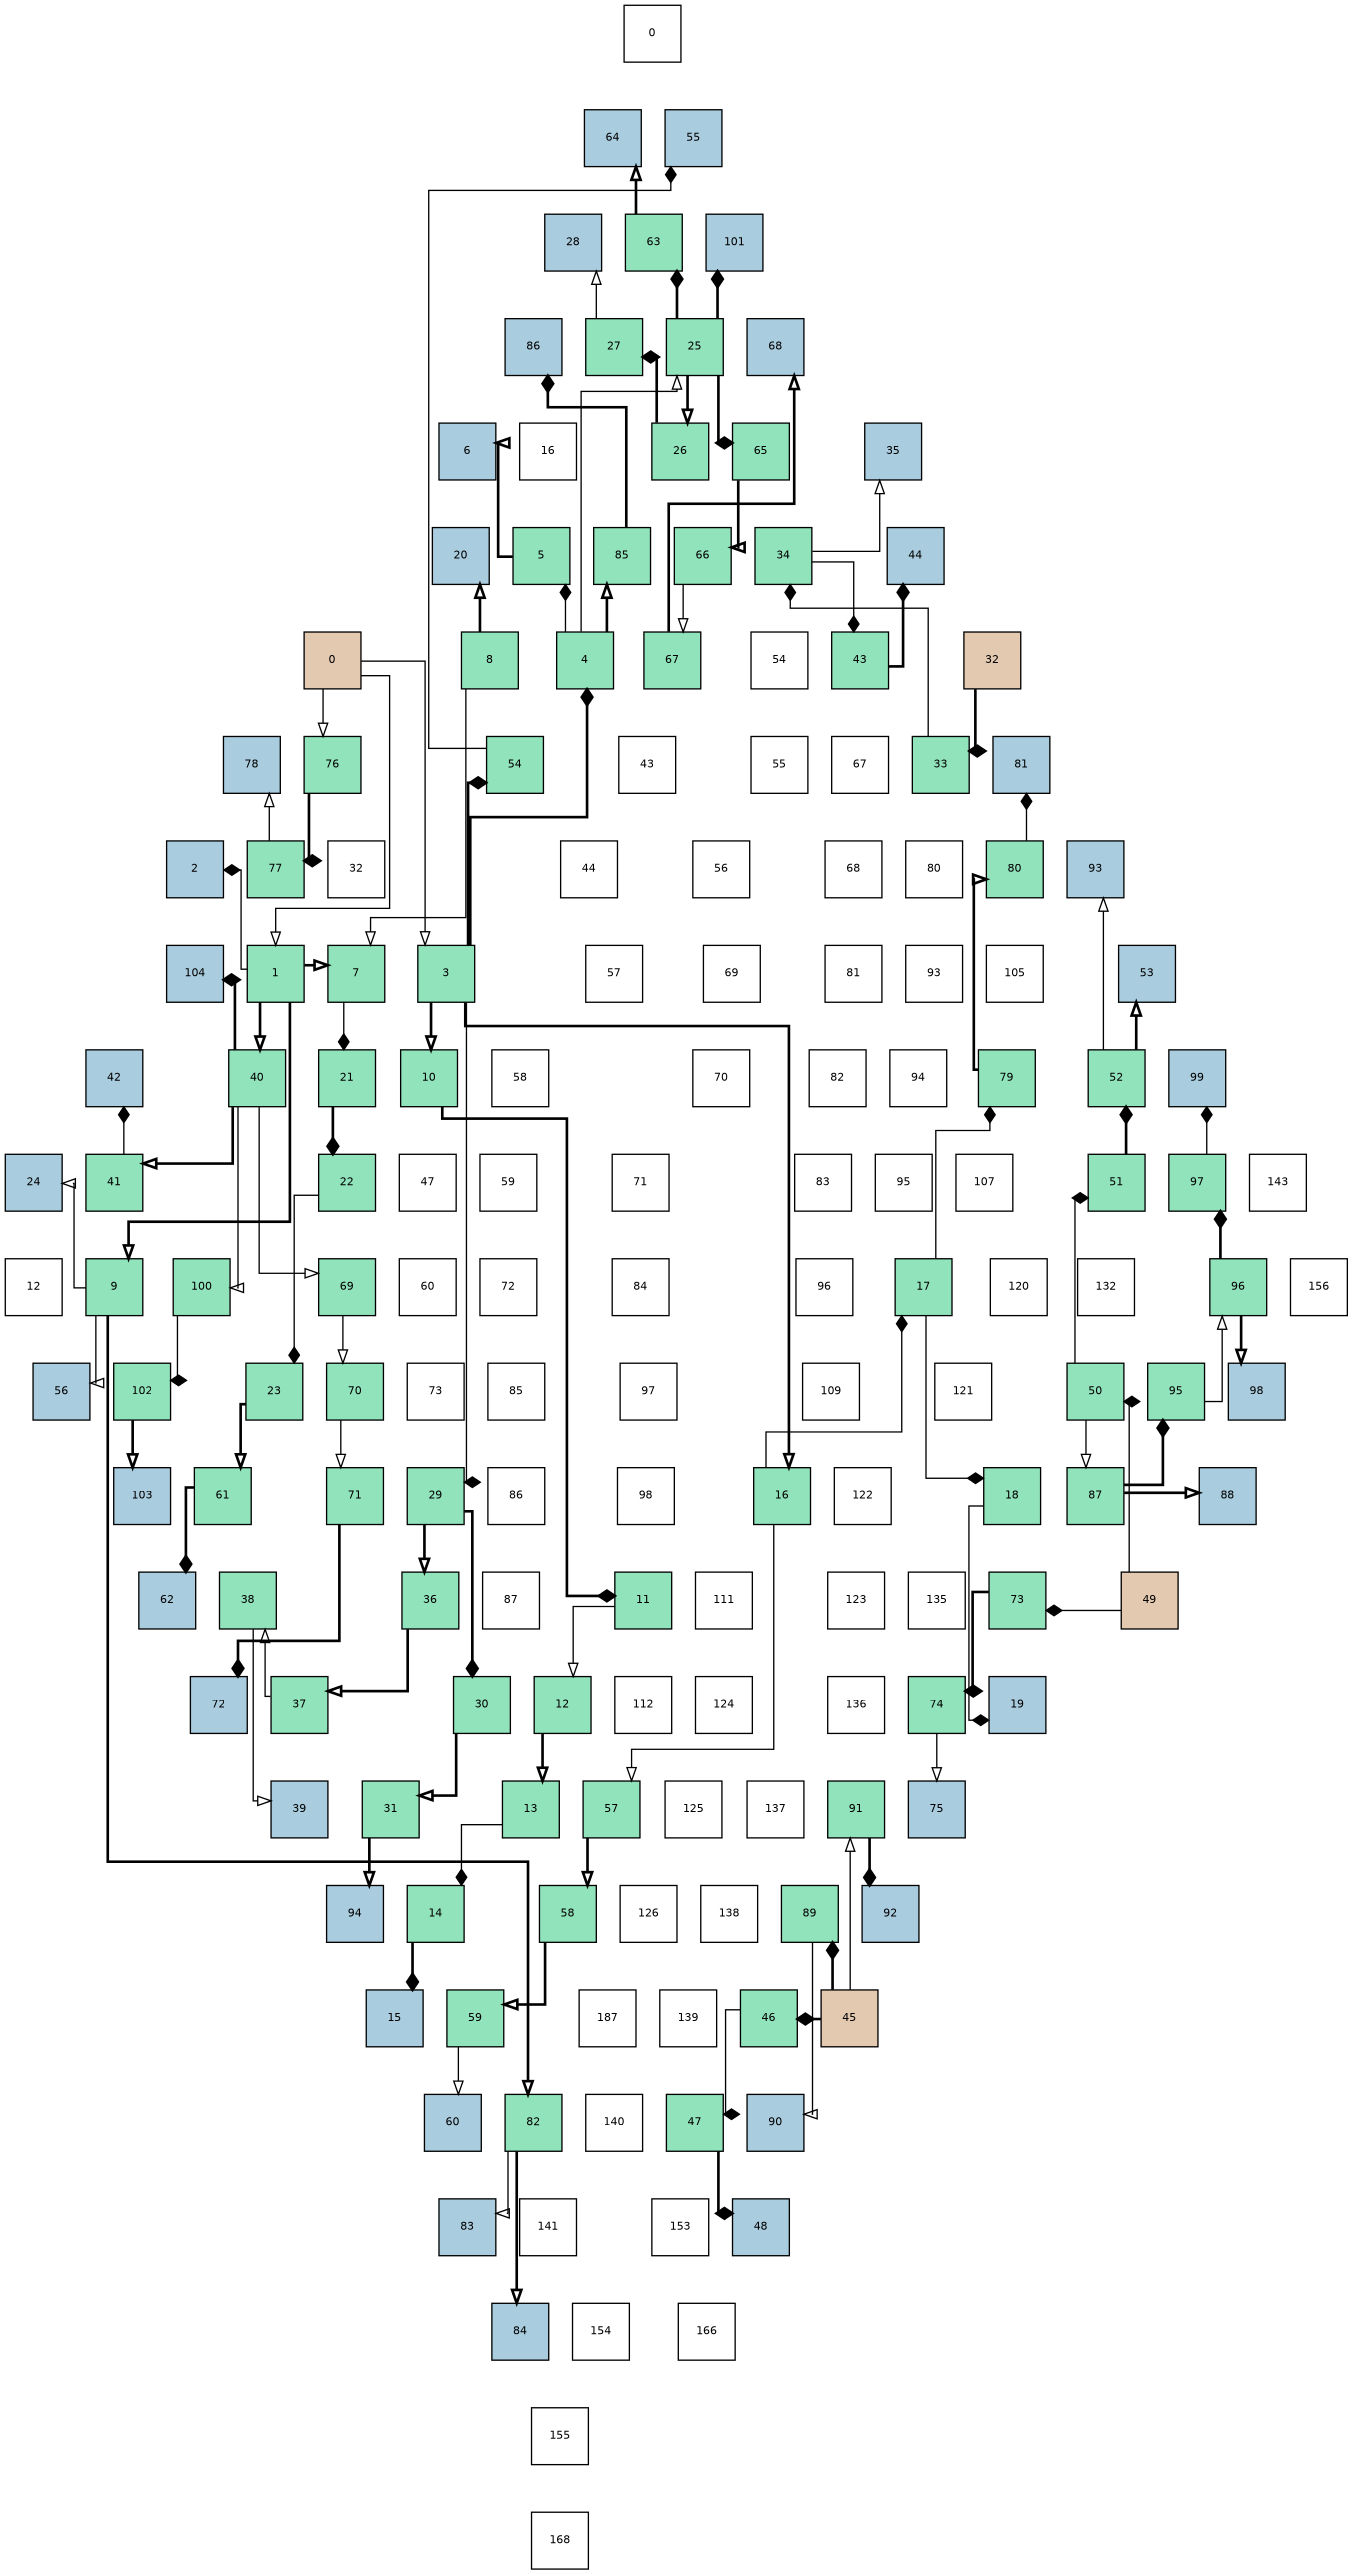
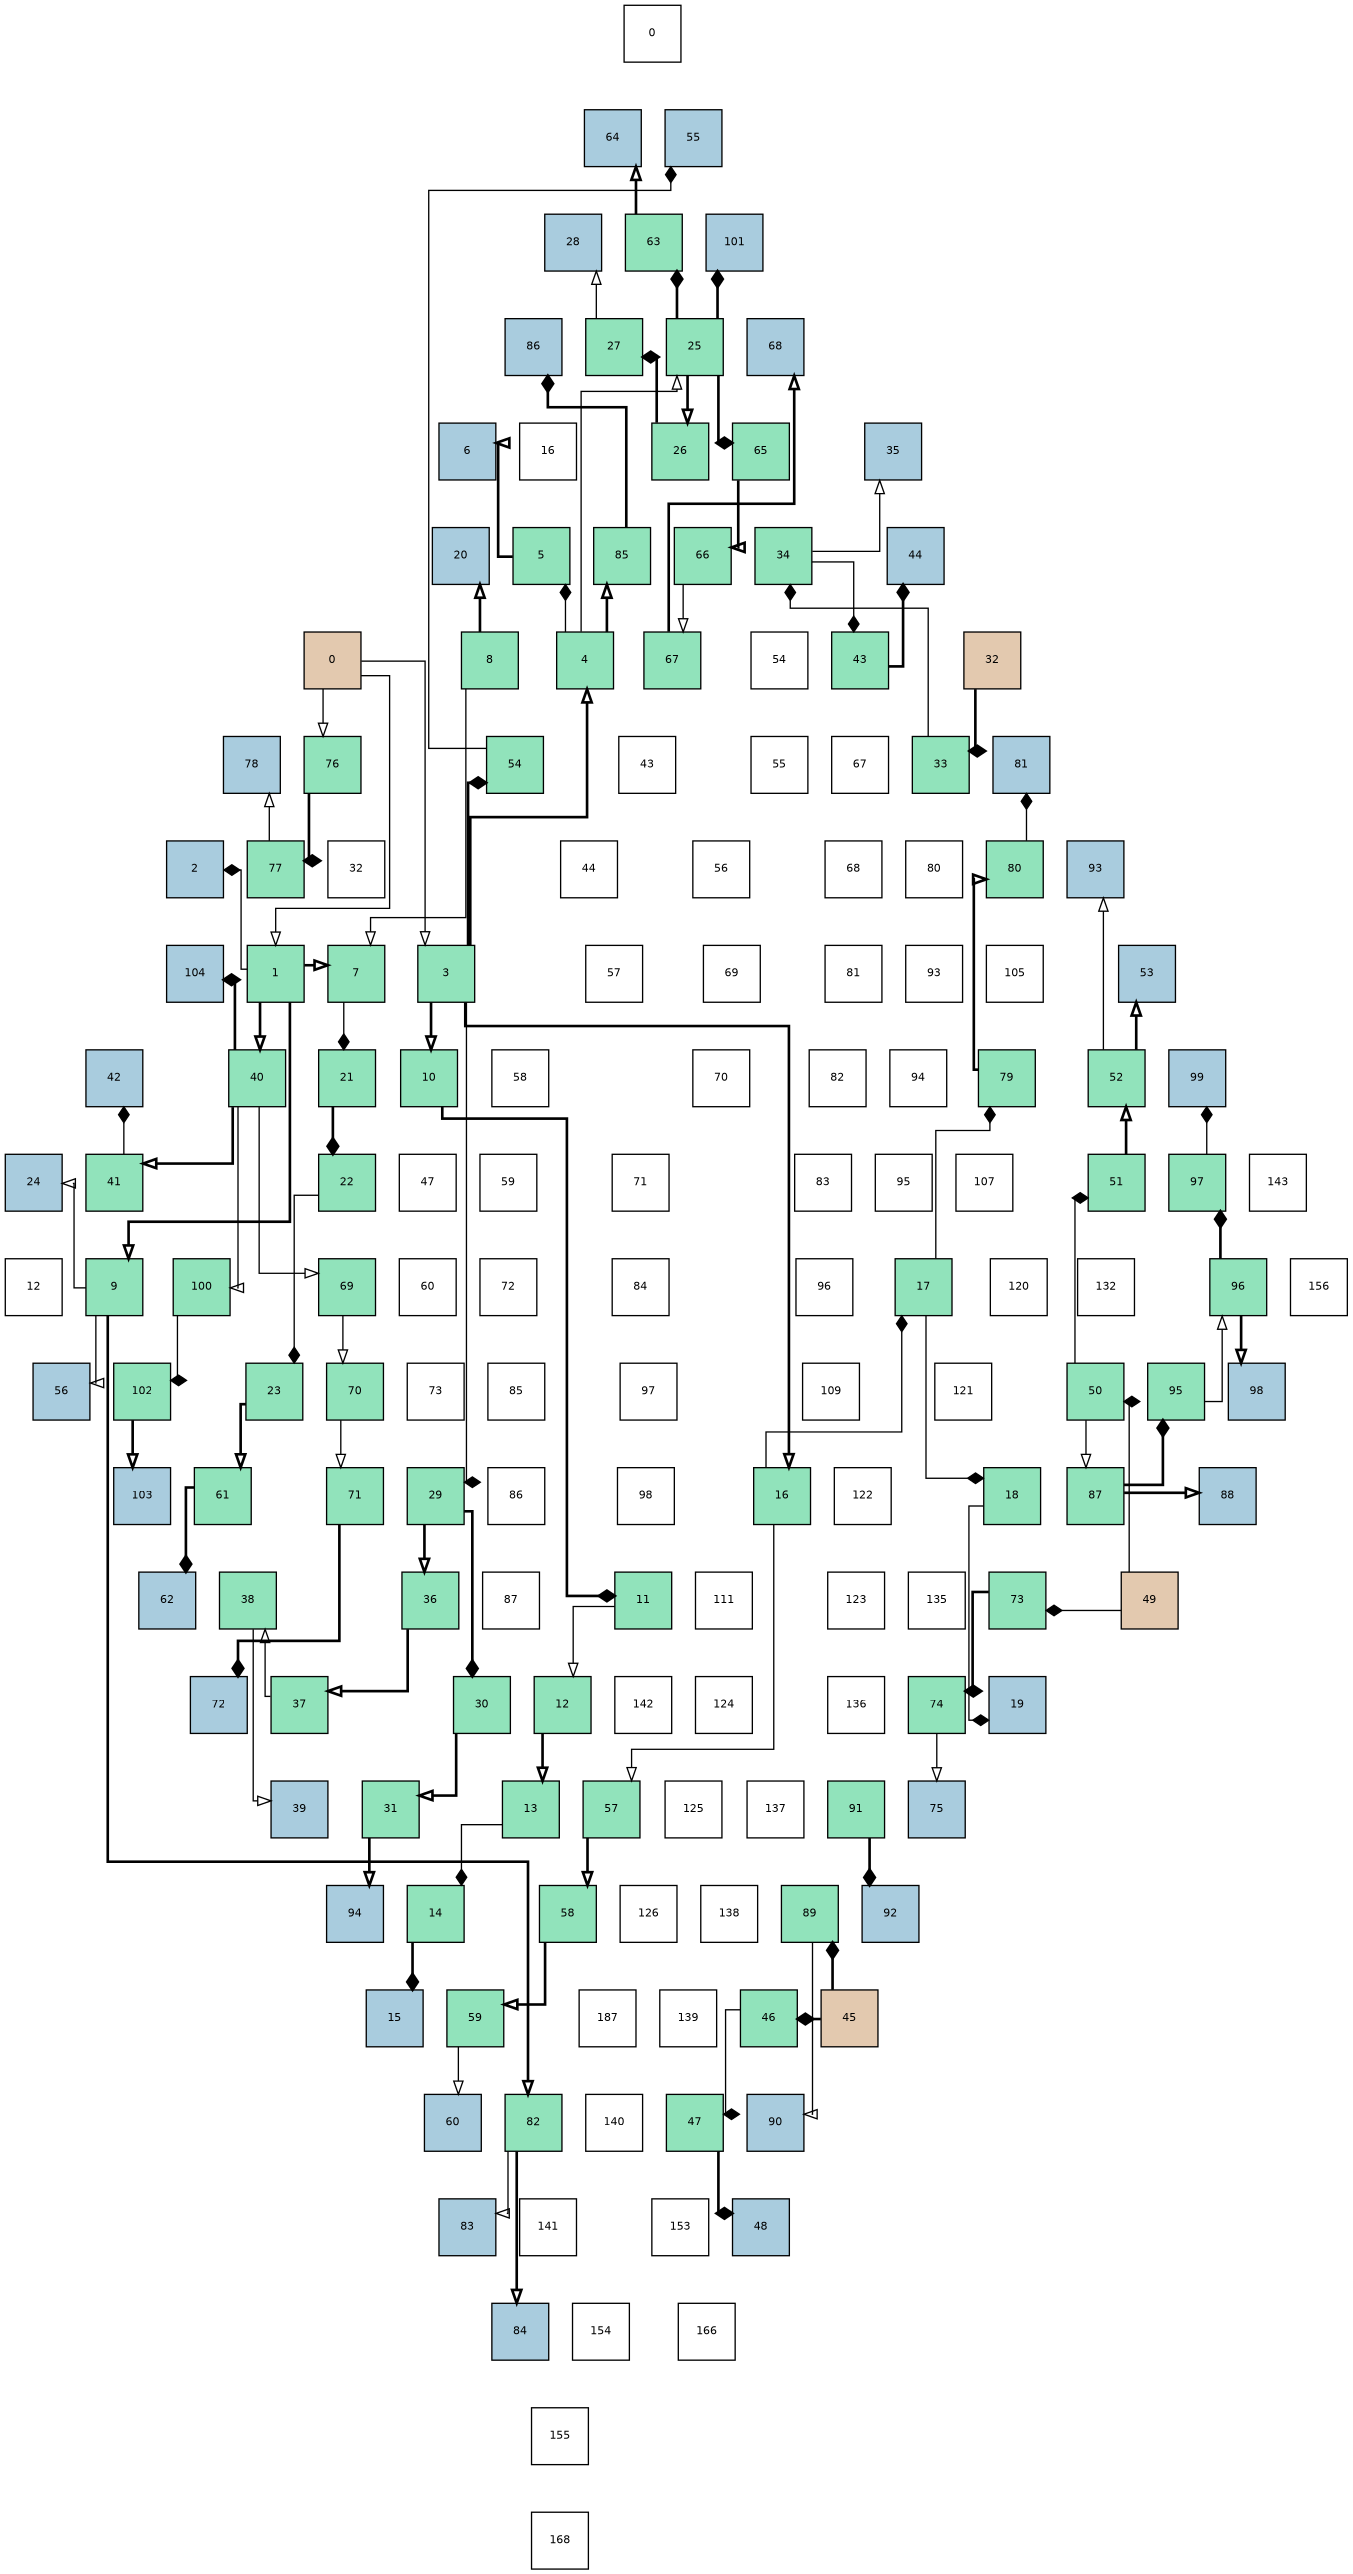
(530, 817) -> (531, 817)
(1126, 1138) -> (1126, 1137)
(643, 1705) -> (643, 1705)
(850, 1921) -> none
